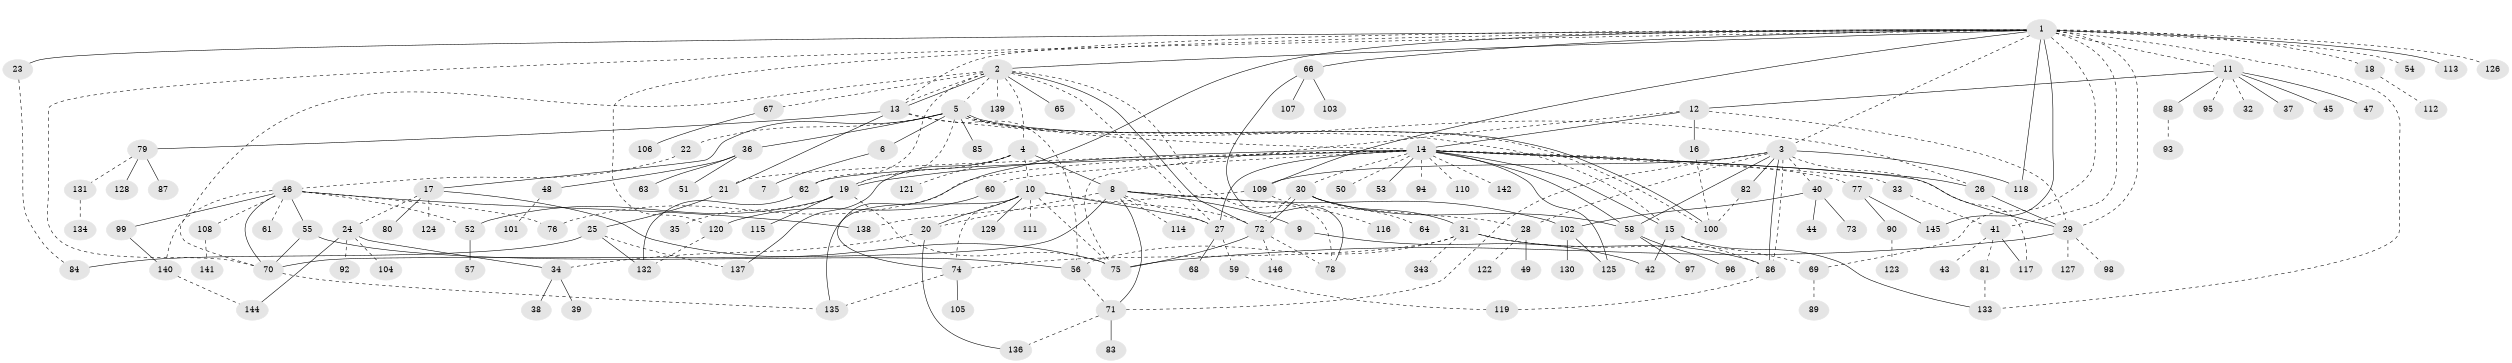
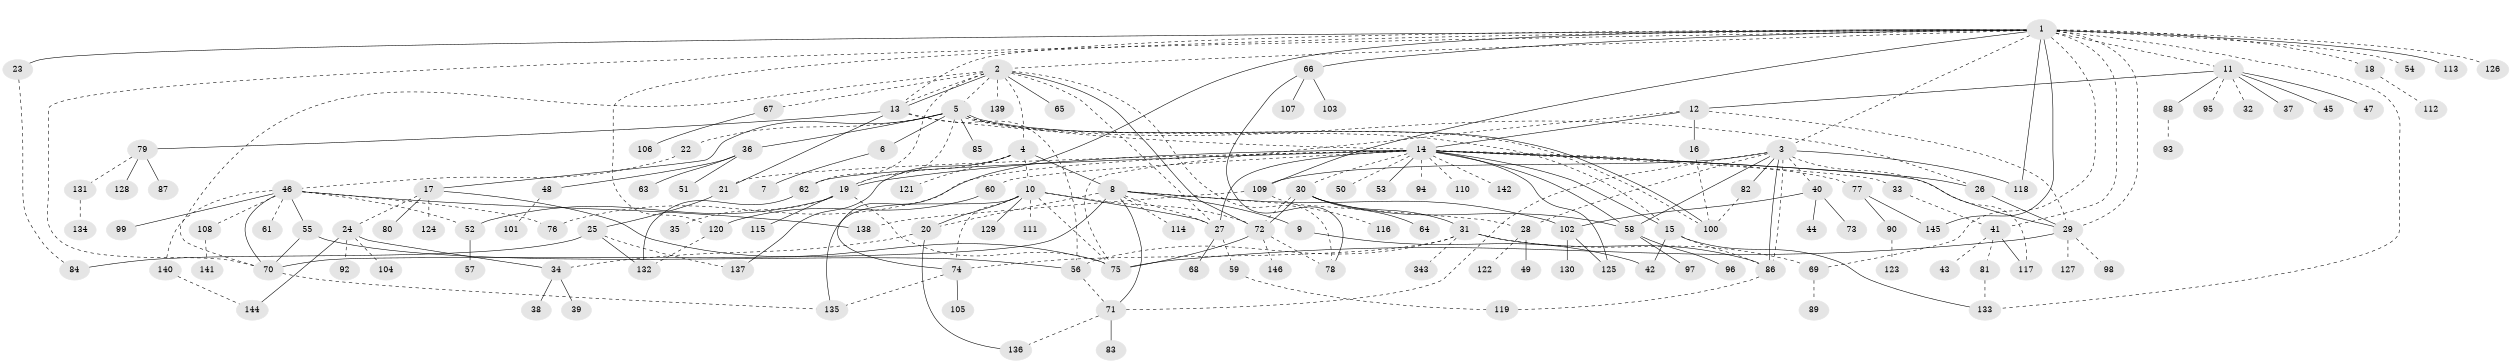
(1418, 51) -> (1418, 51)
(1363, 210) -> (1363, 210)
(143, 250) -> none
